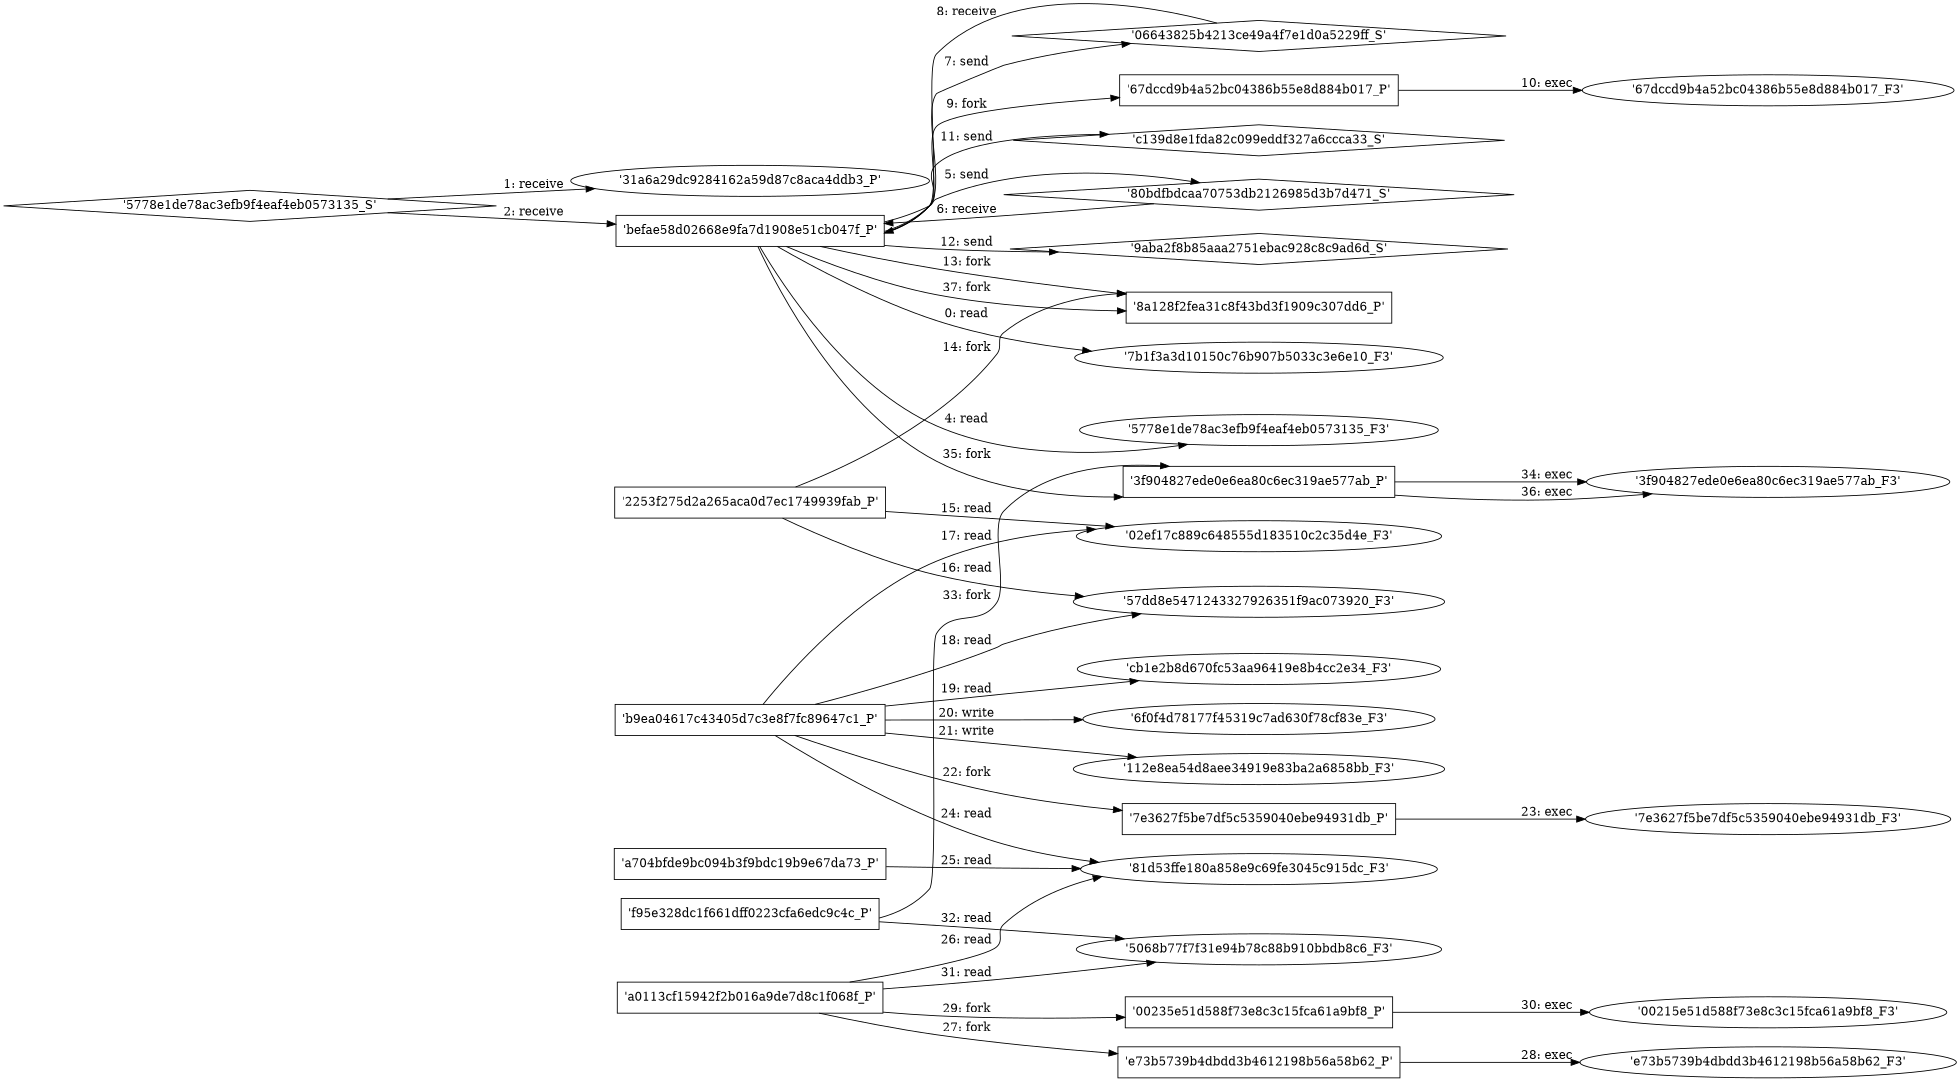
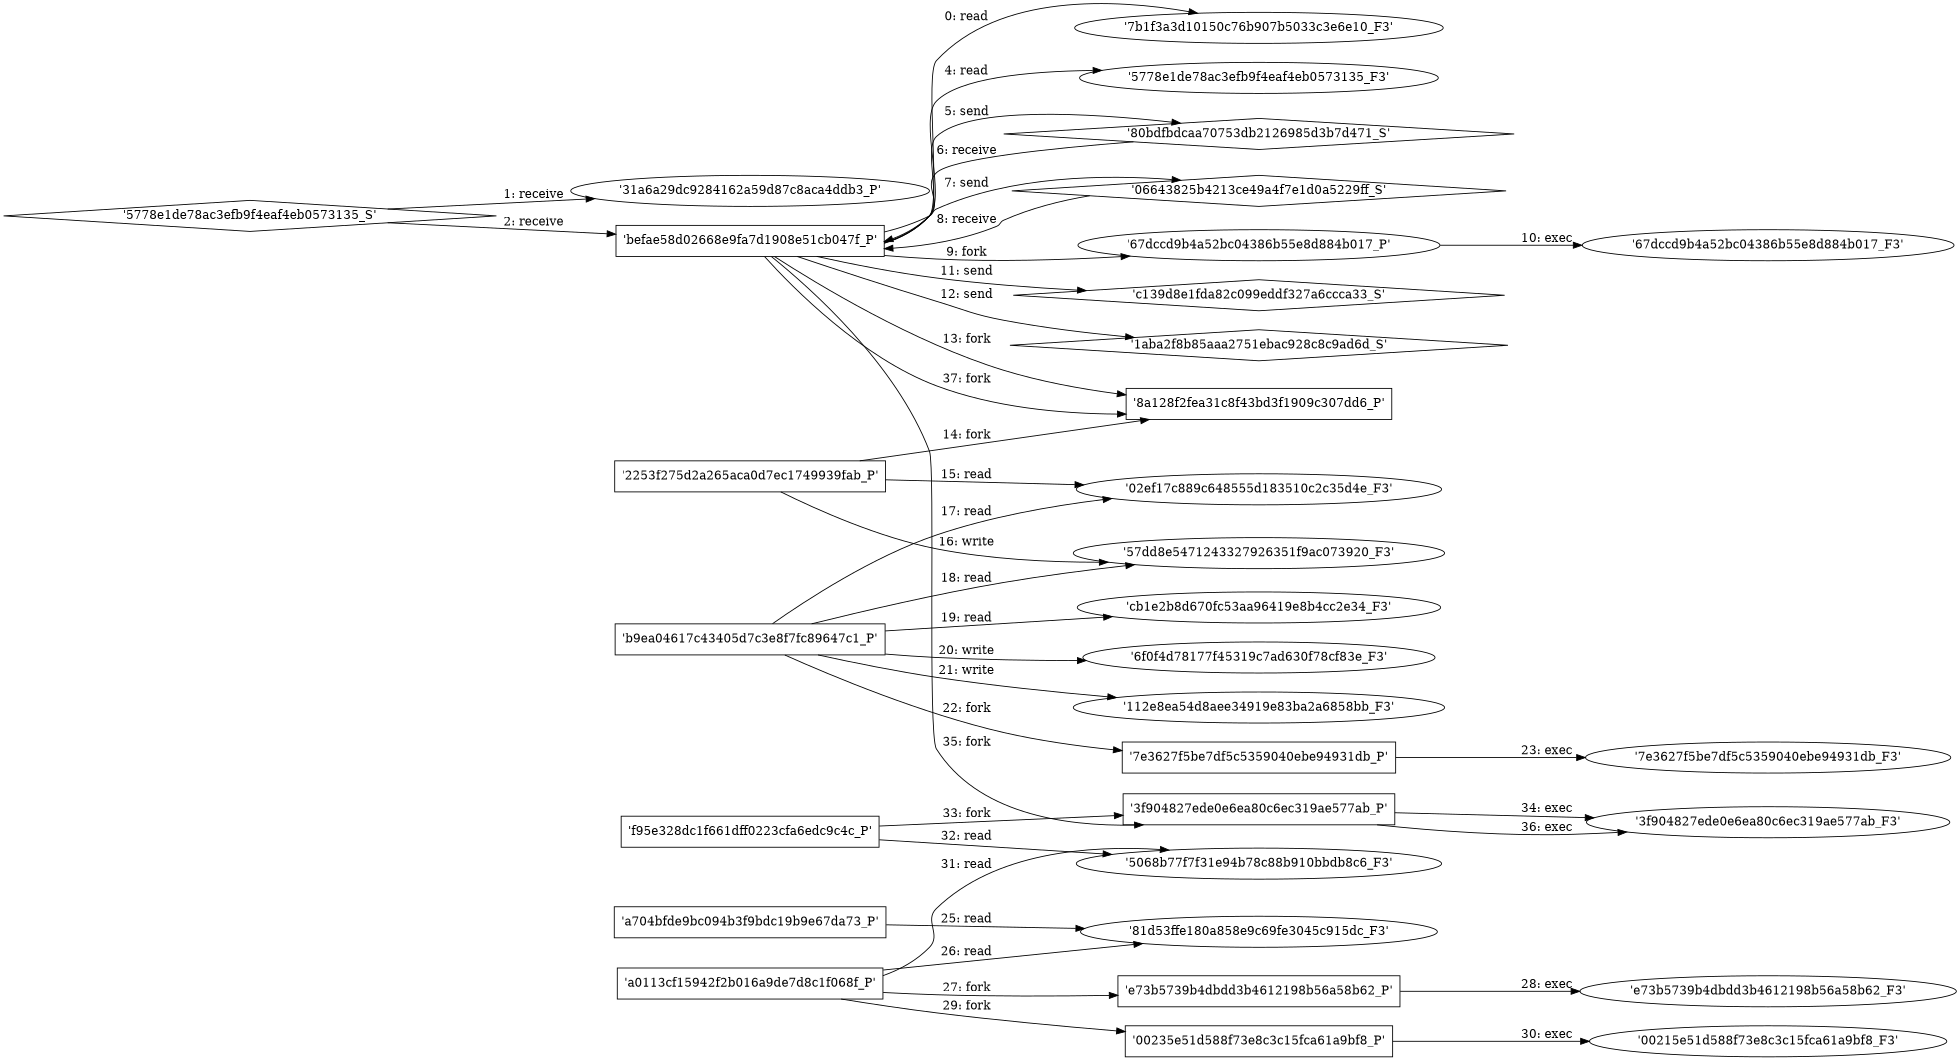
(1259, 90) -> (1259, 245)
(1259, 249) -> (1259, 345)
(967, 569) -> (967, 542)
(926, 816) -> none
